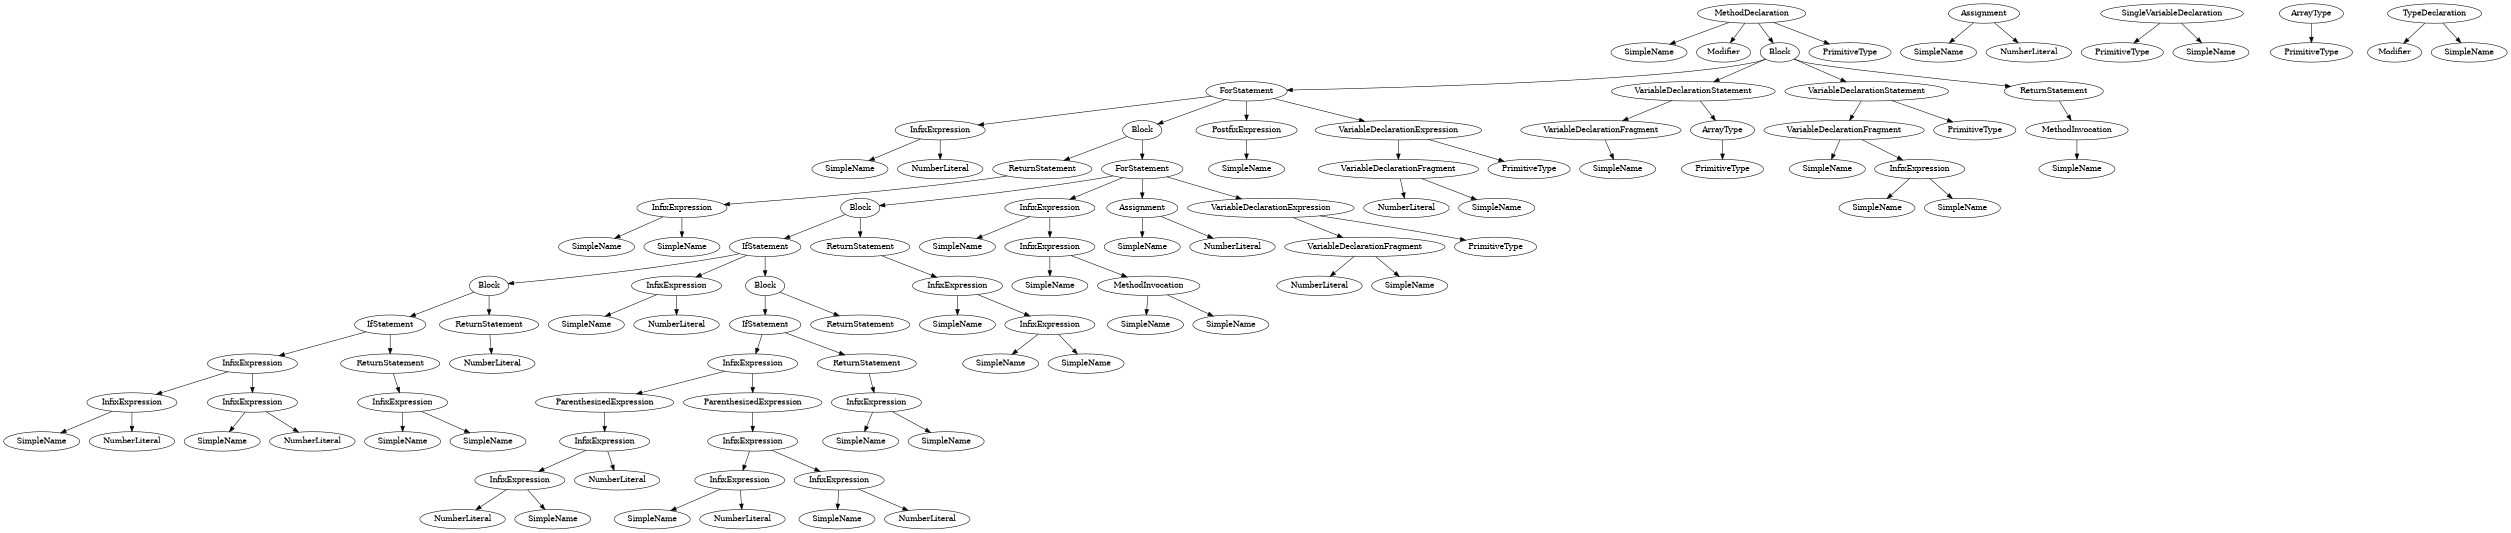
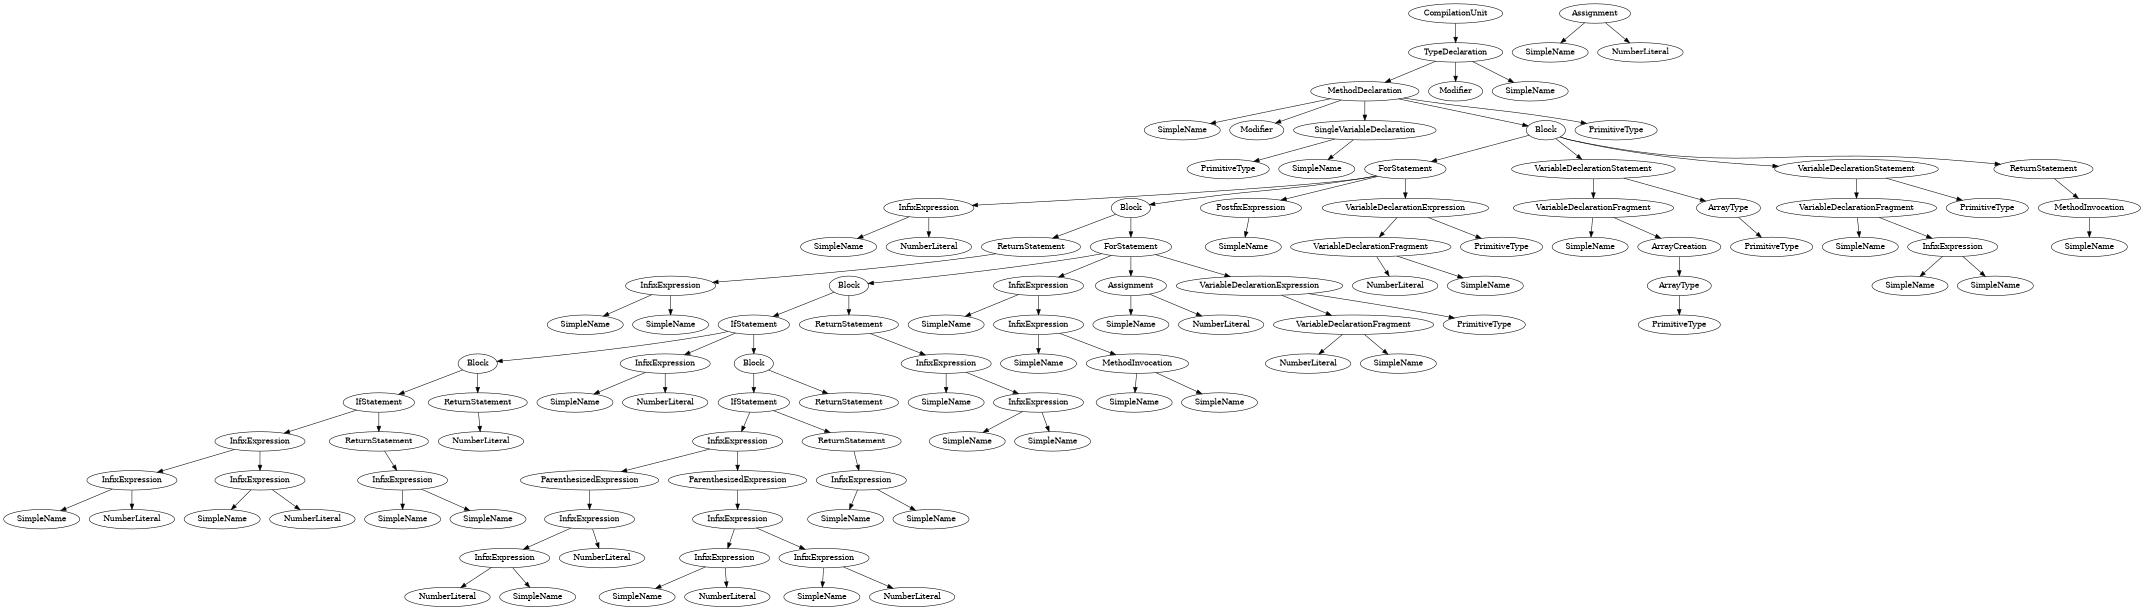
none -> (1456, 14)
none -> (1413, 71)
none -> (1365, 108)
none -> (1679, 247)
